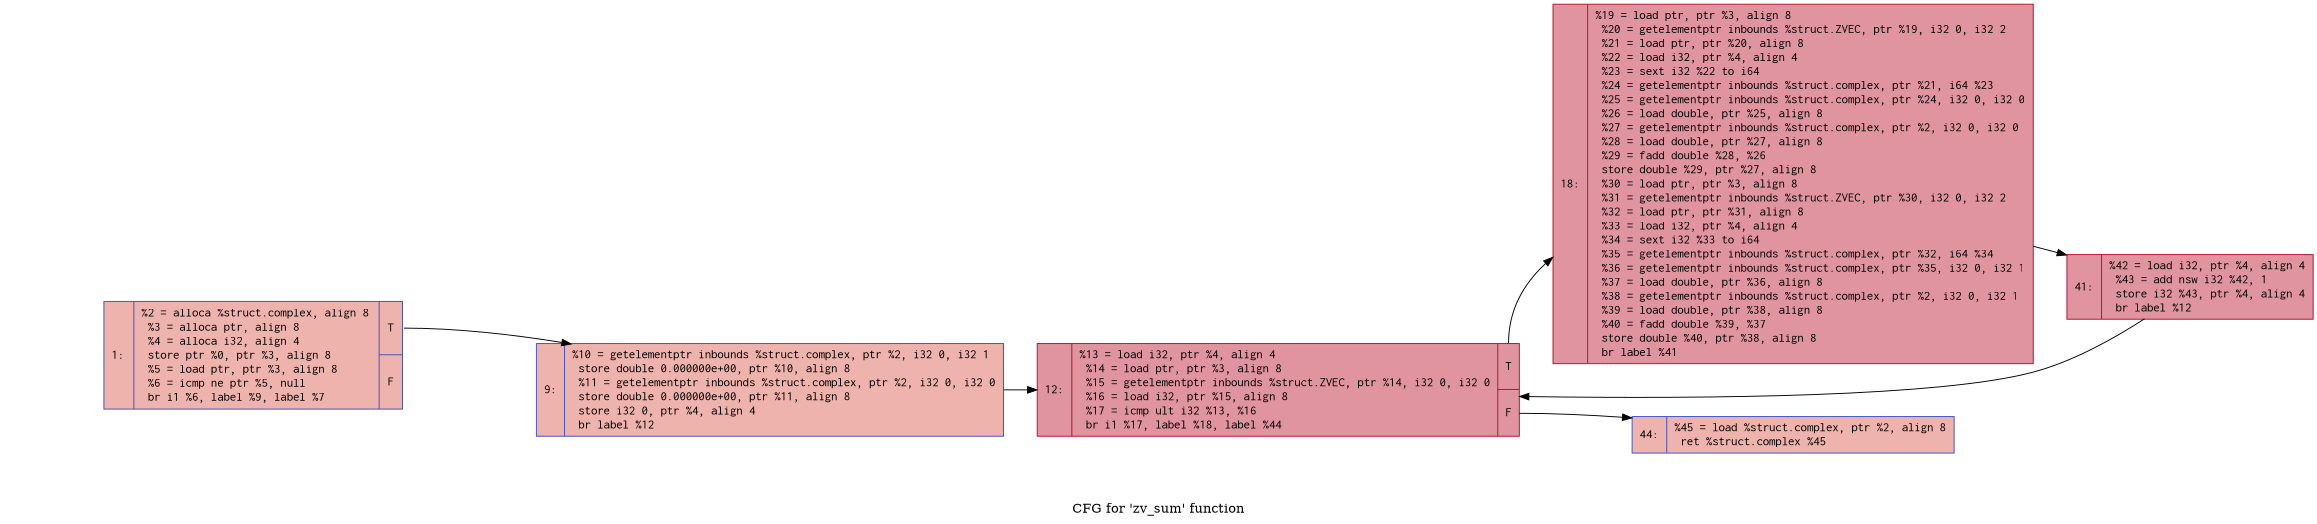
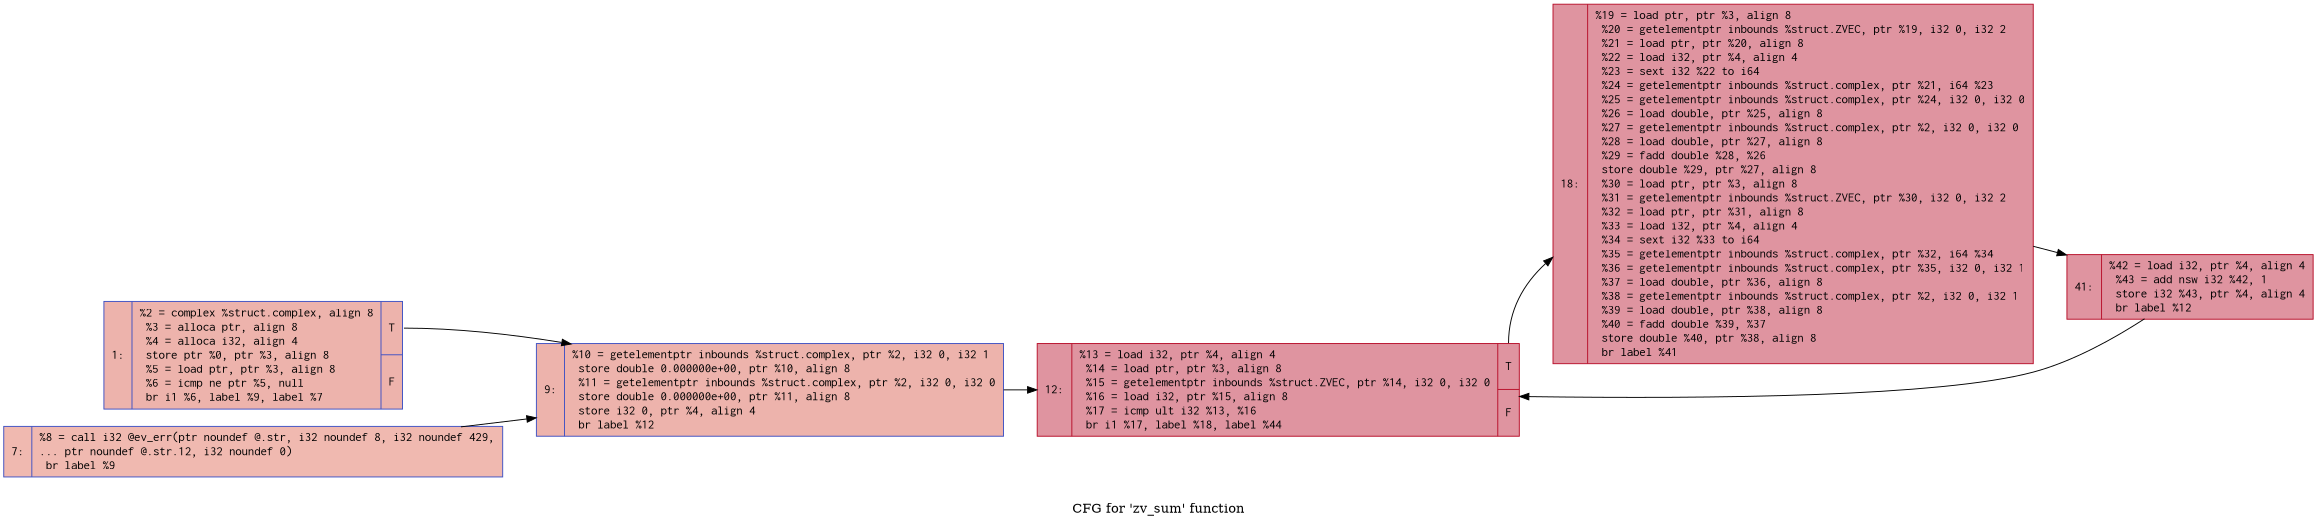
(256, 313) -> (256, 313)
(1793, 435) -> none
none -> (253, 452)
